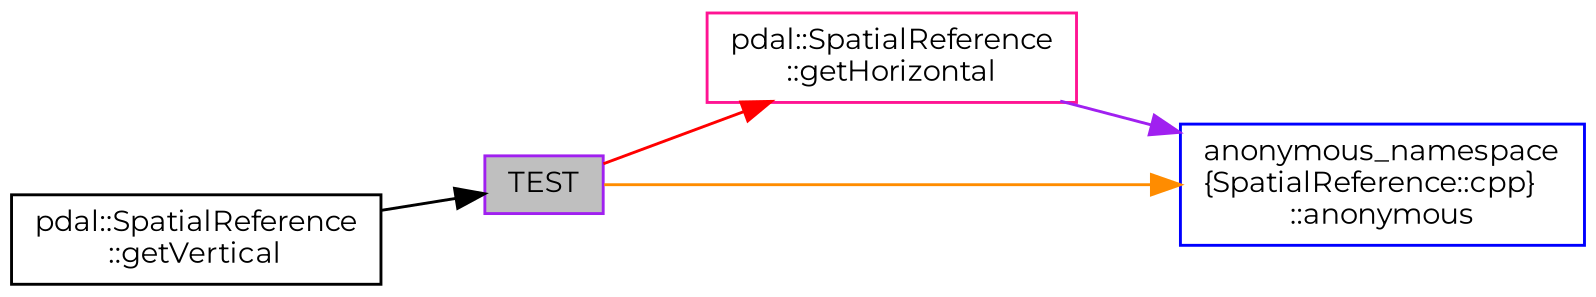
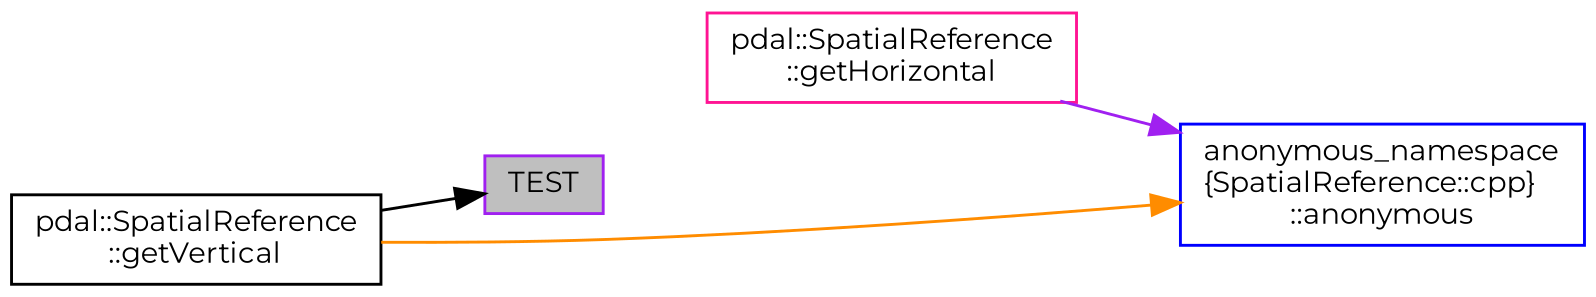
(674, 138) -> none
(878, 185) -> (767, 232)
